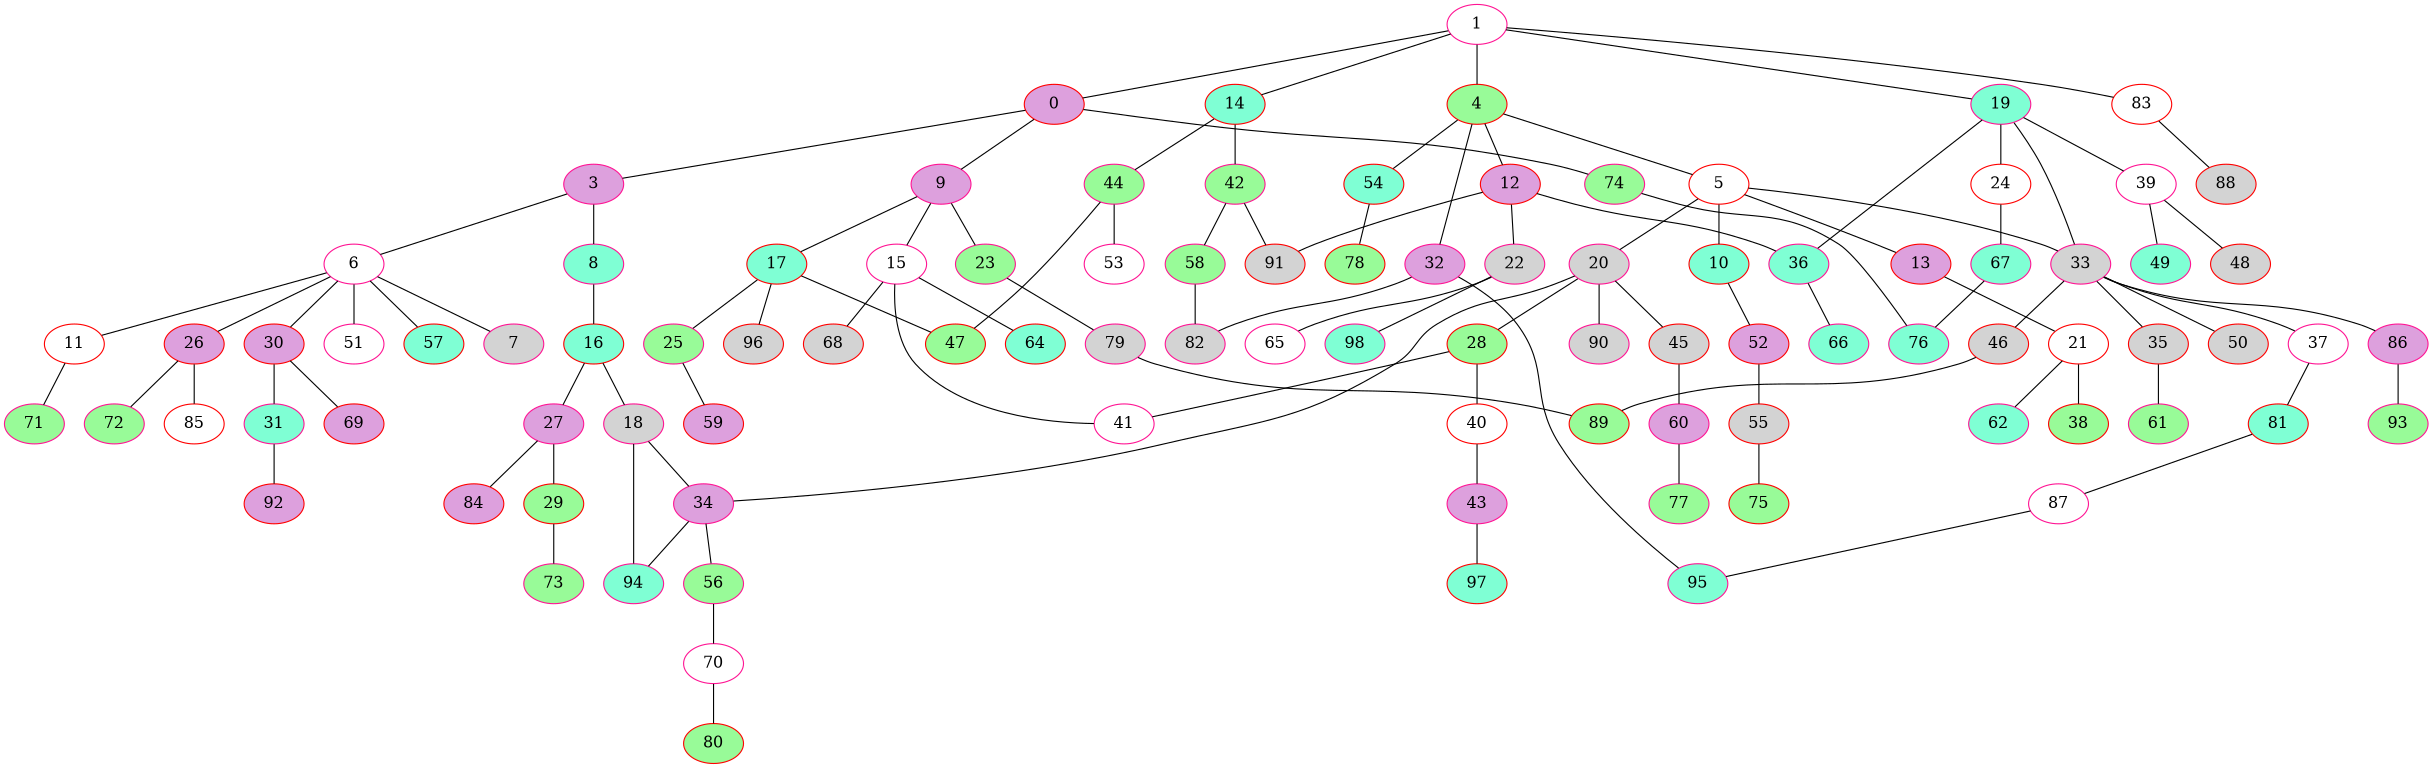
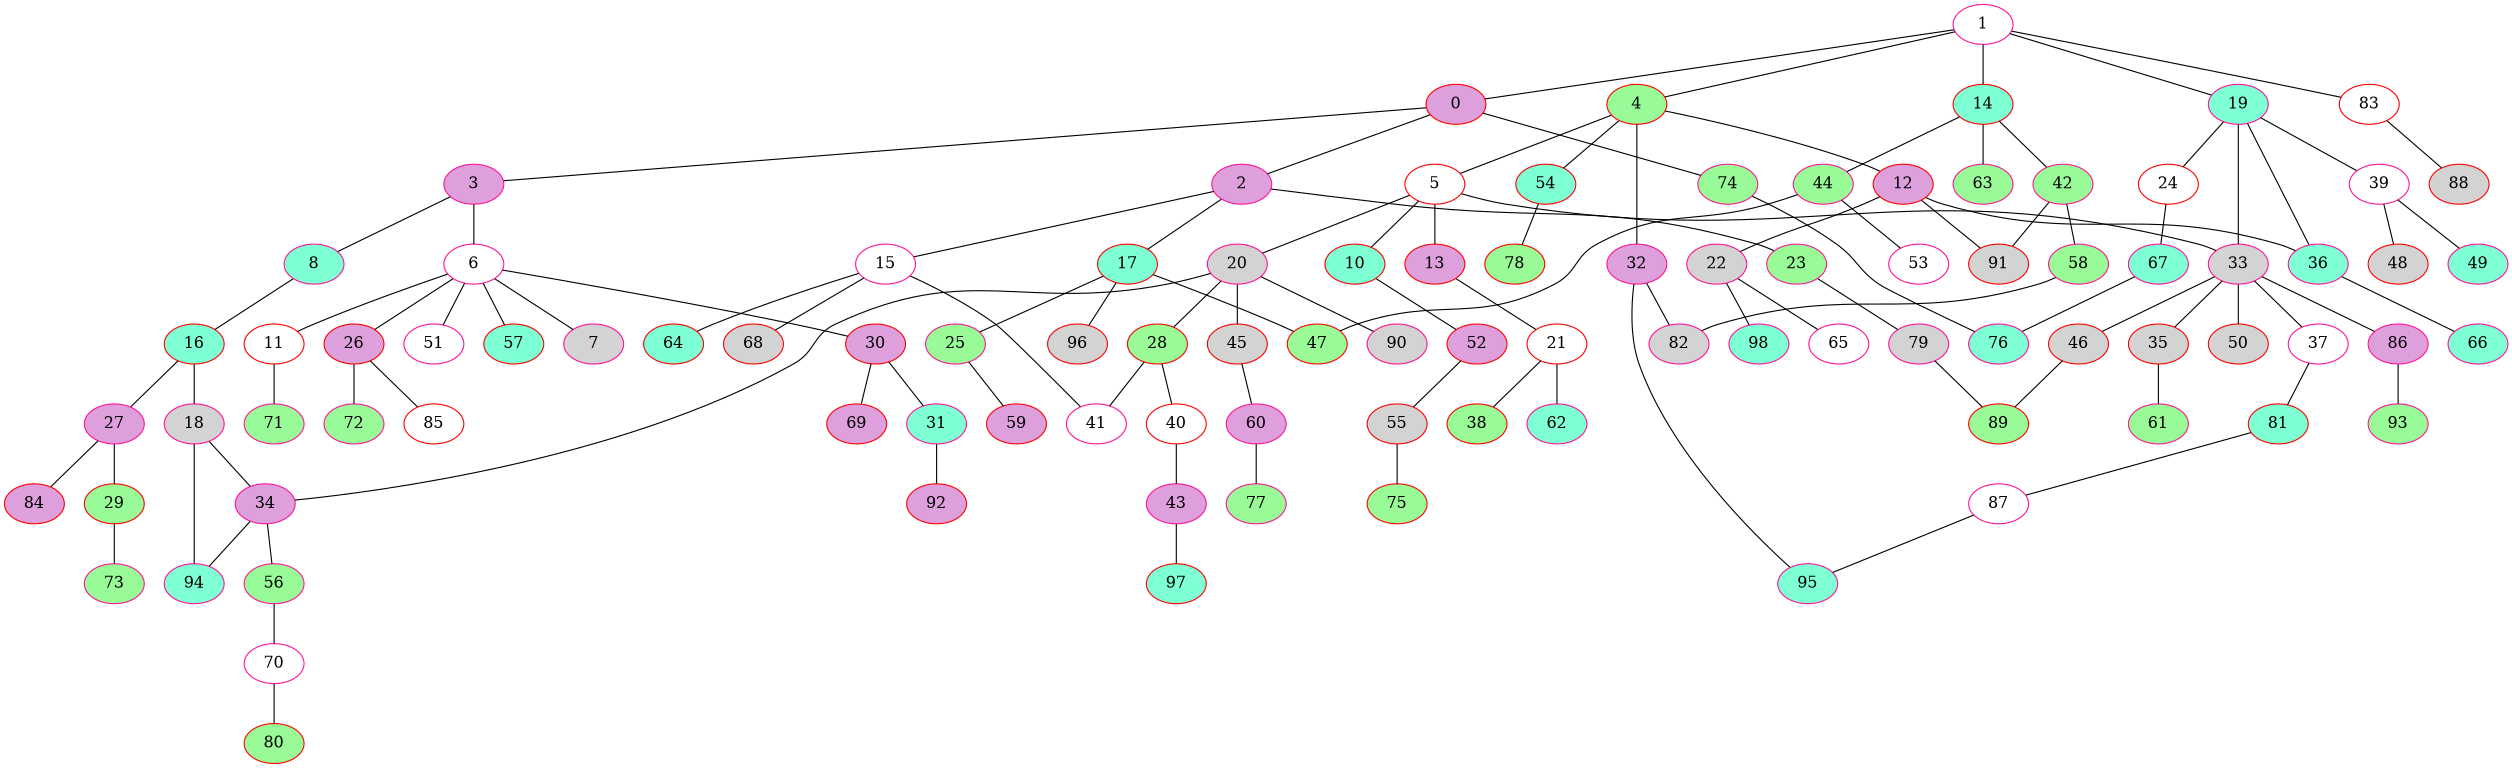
(941, 184) -> (1242, 184)
none -> (1983, 184)
